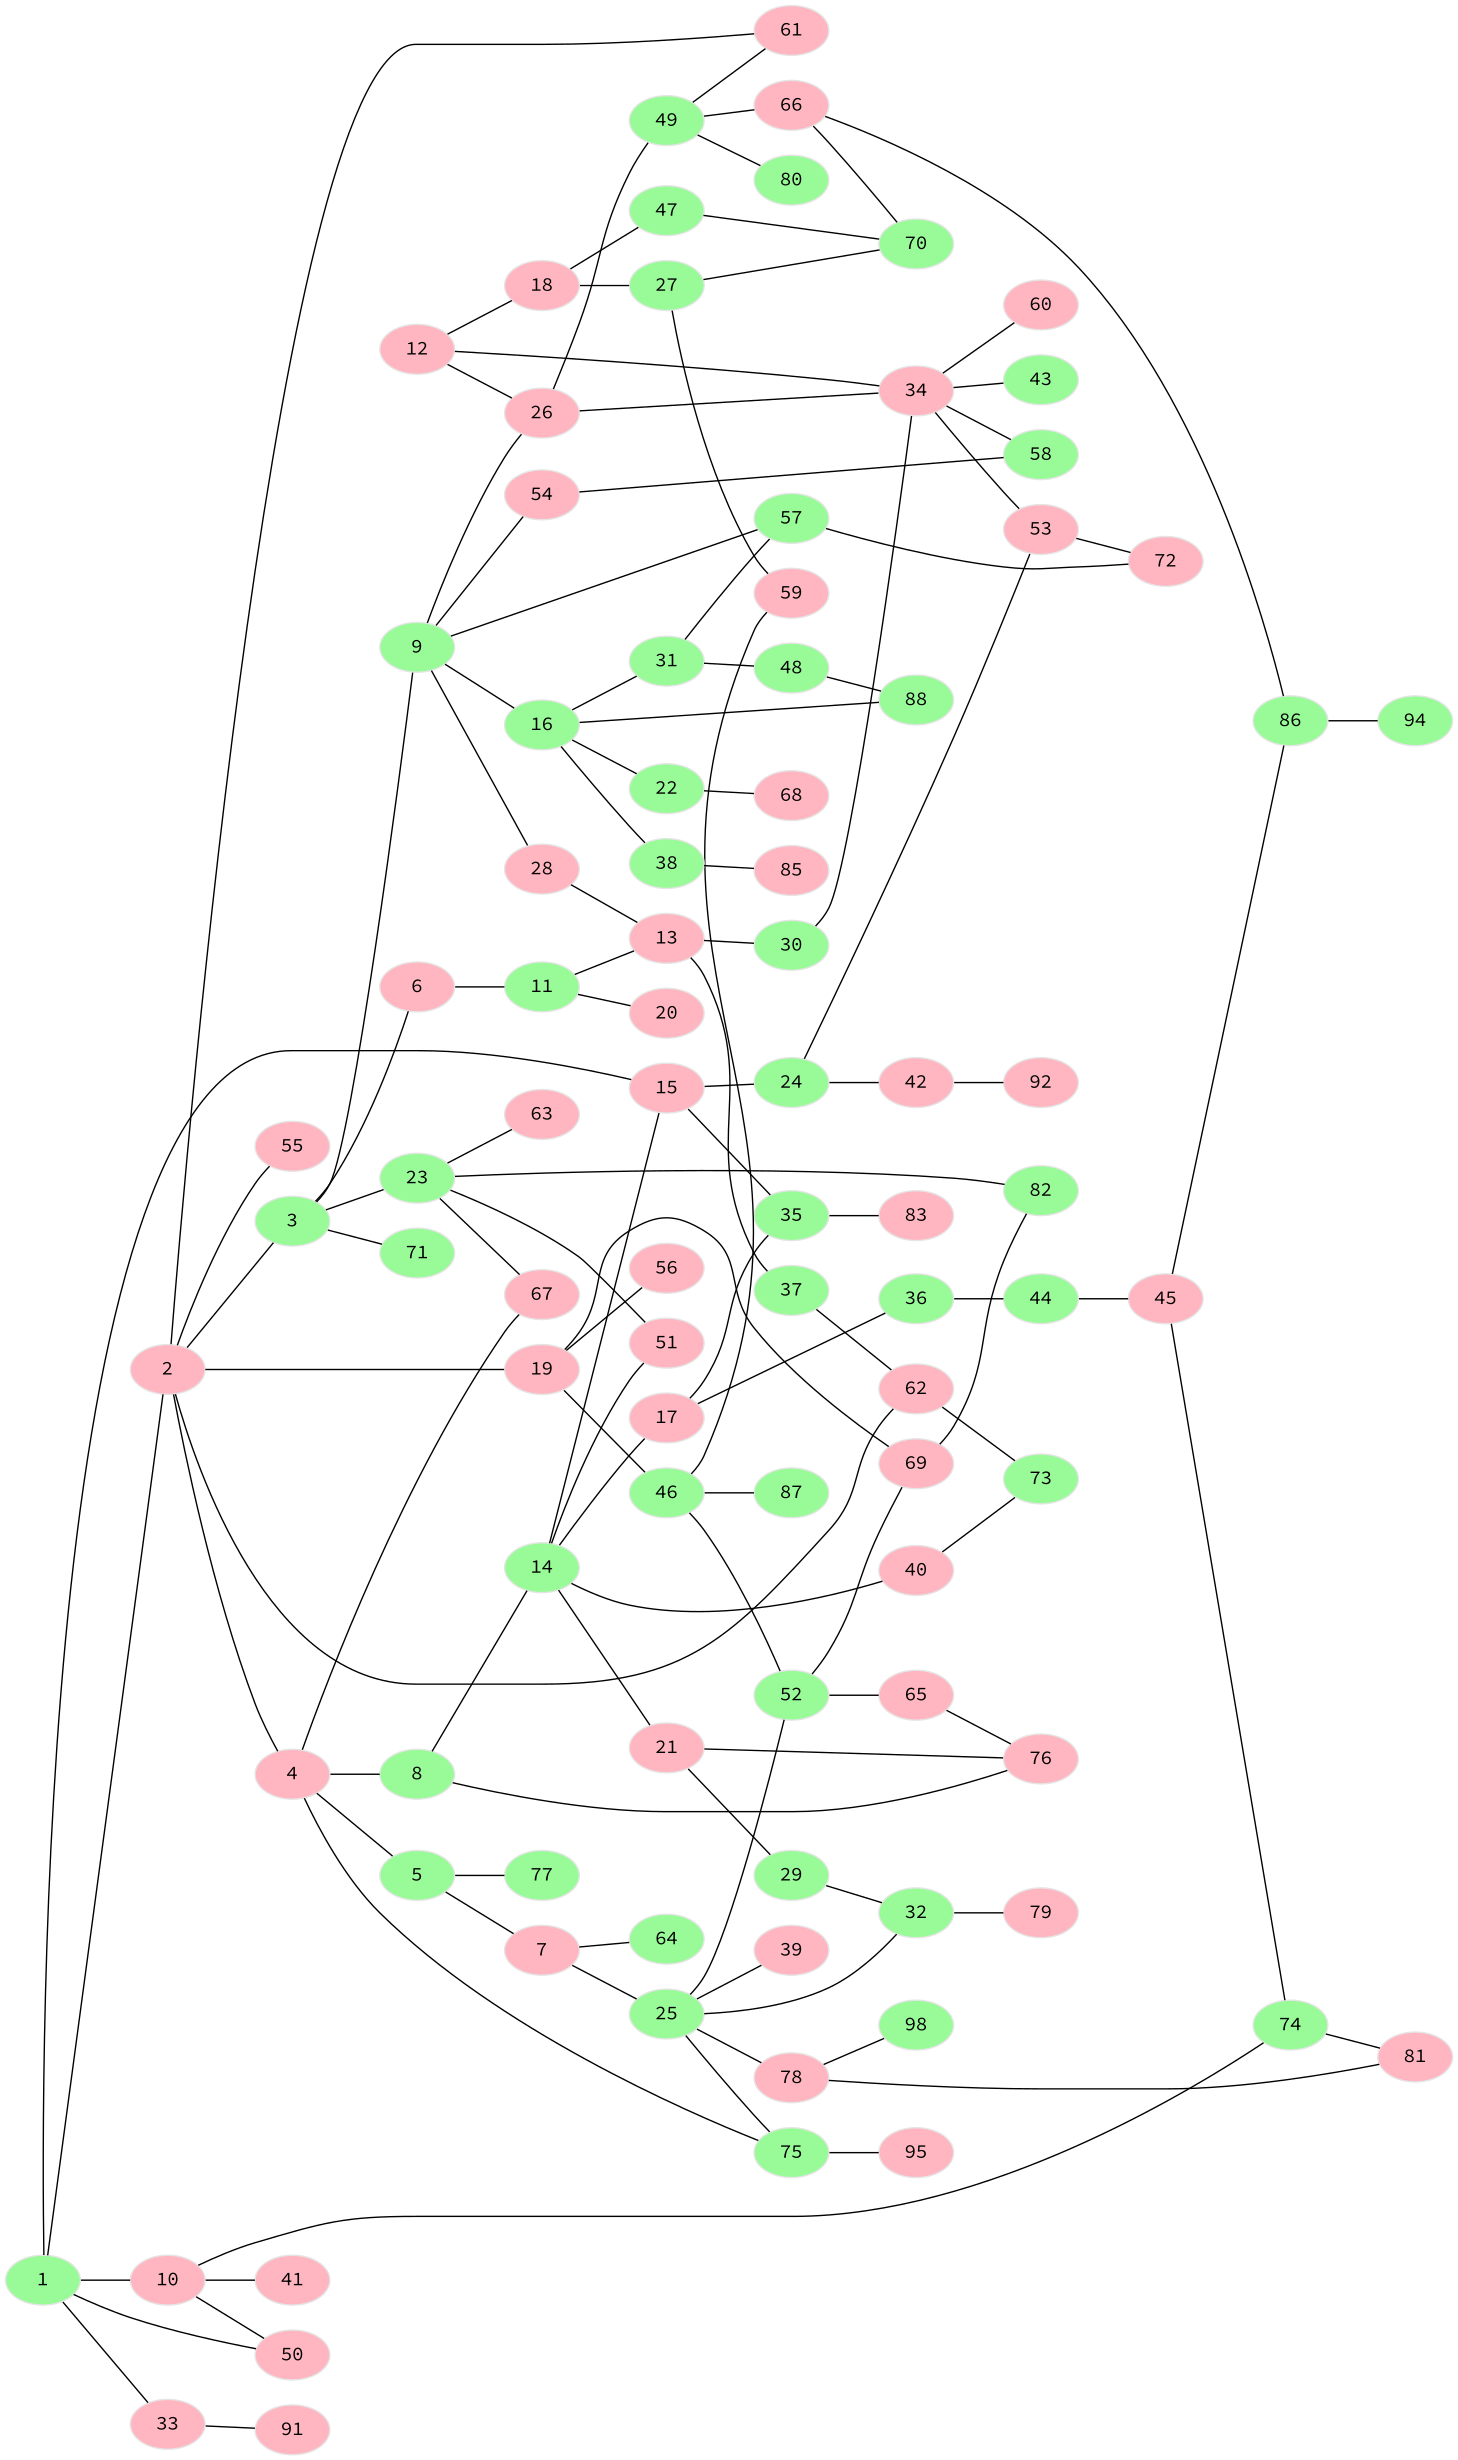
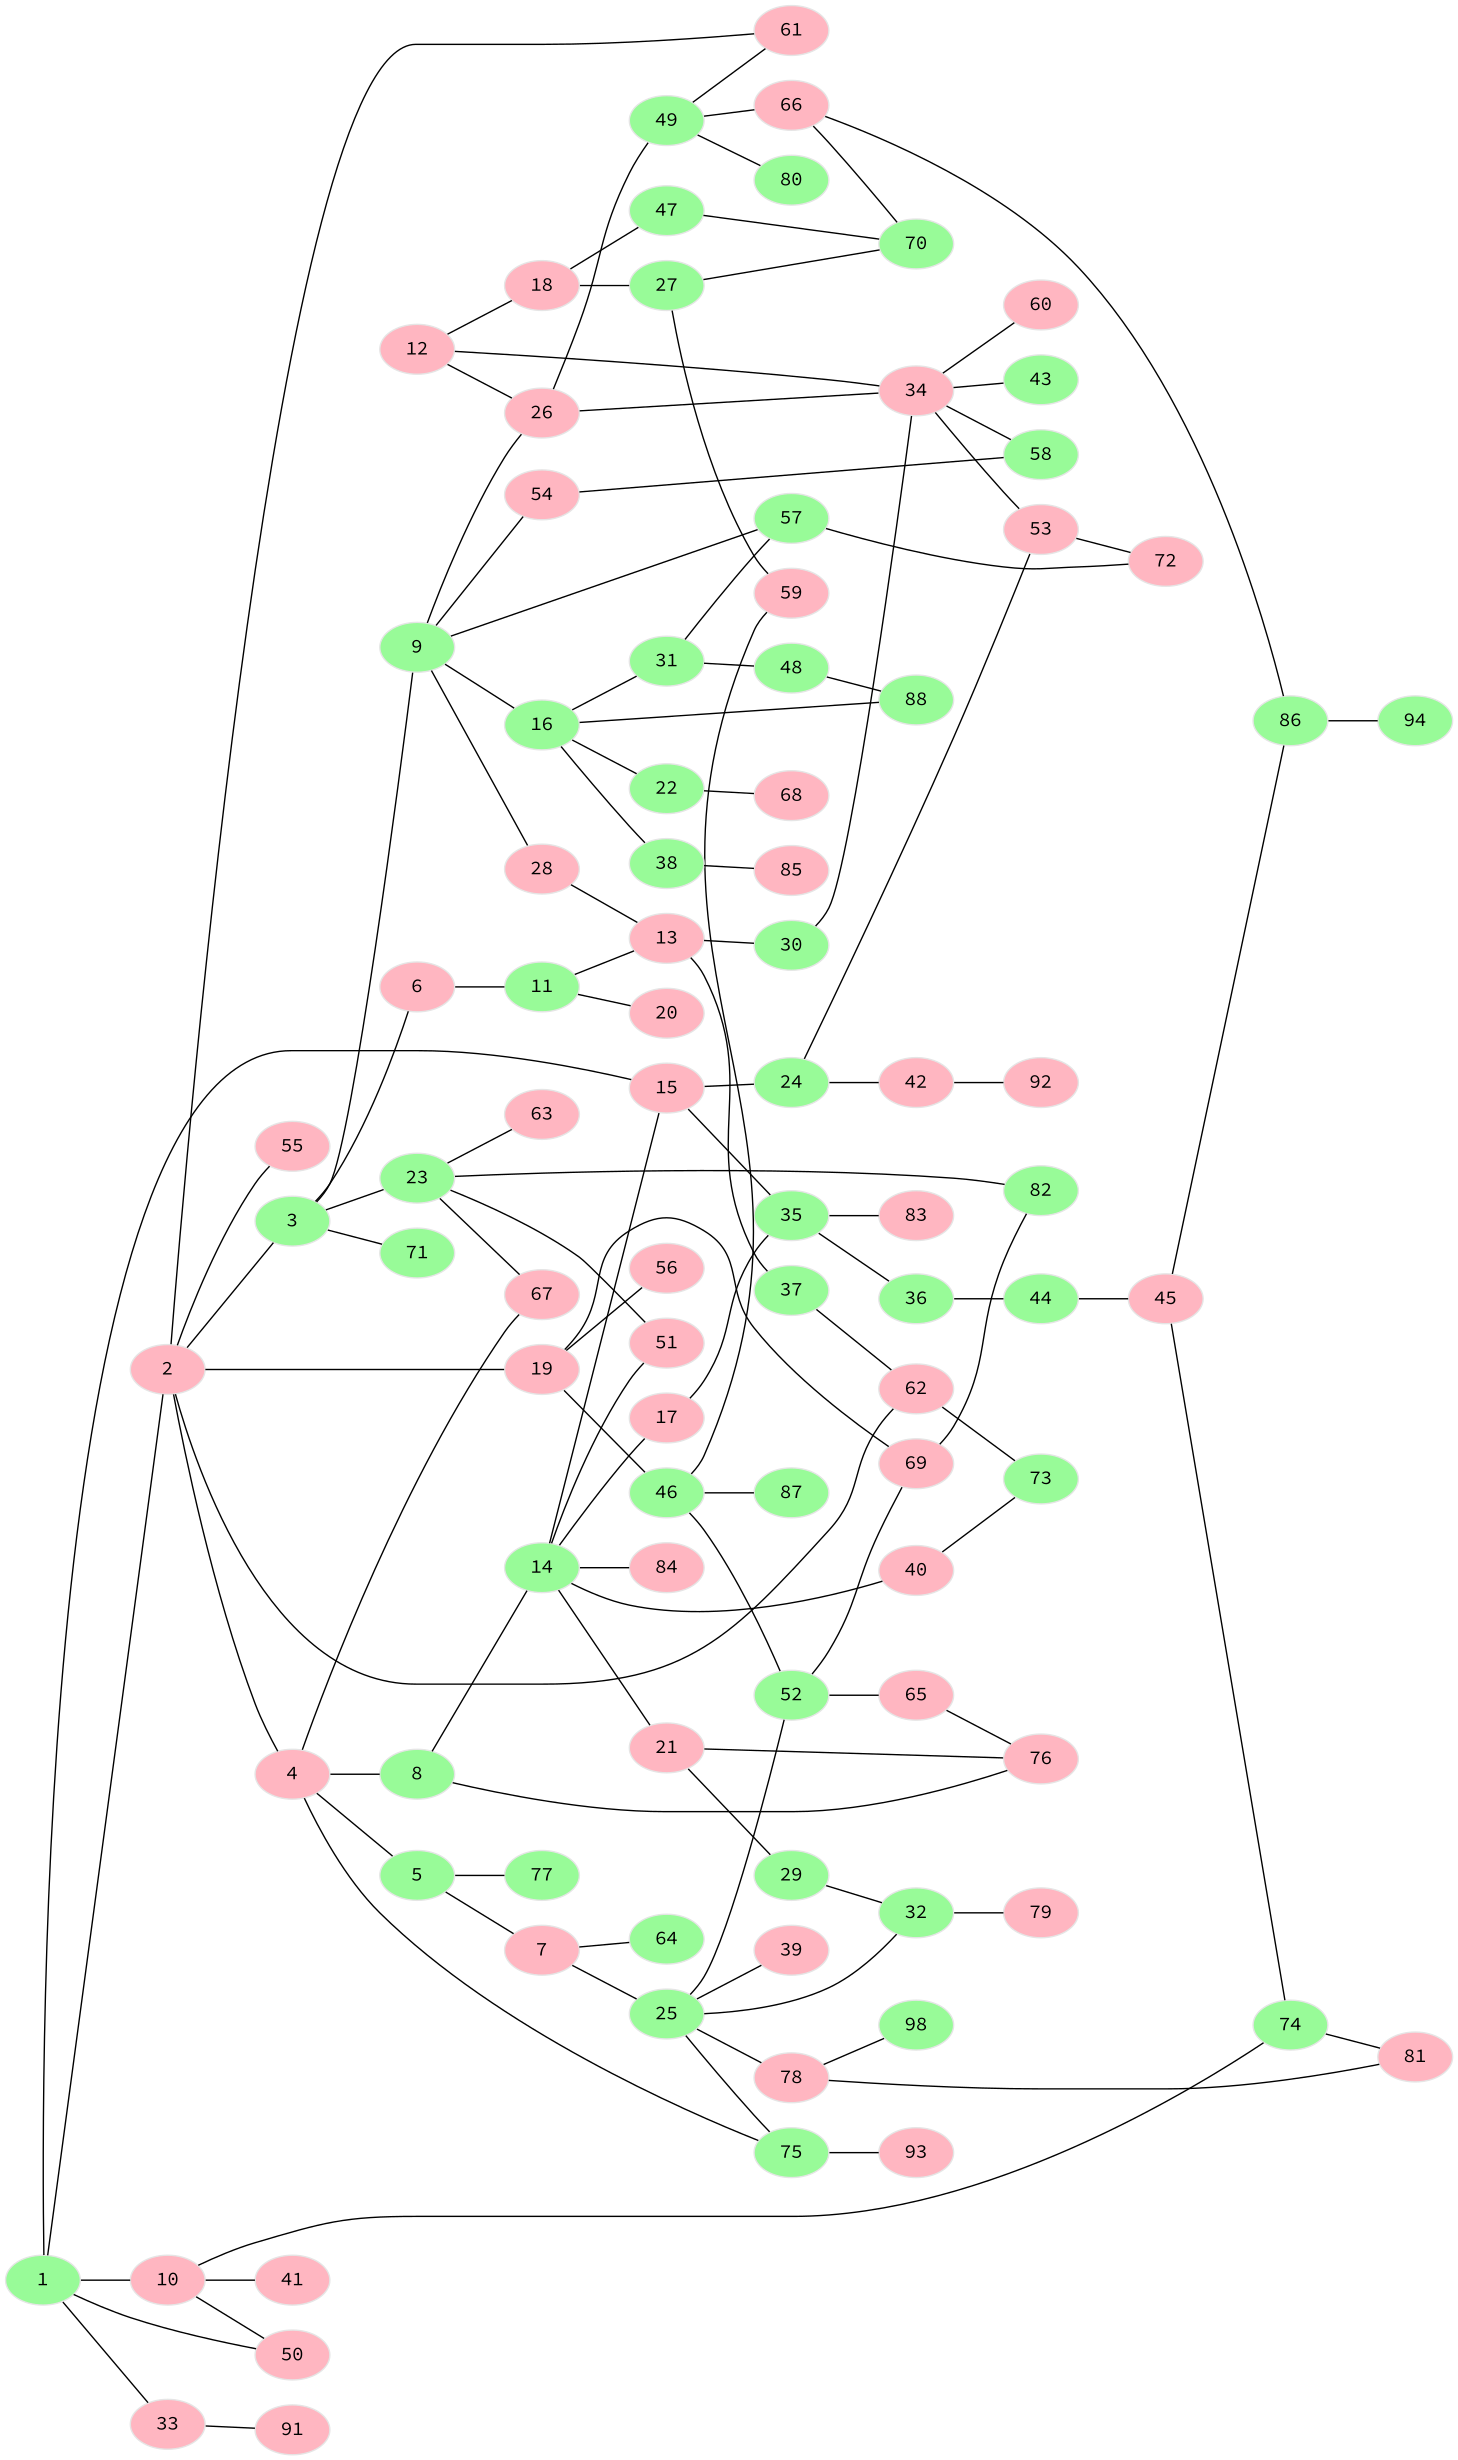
(796, 1356) -> (854, 1257)
none -> (667, 1568)
(916, 2153) -> (916, 2153)
